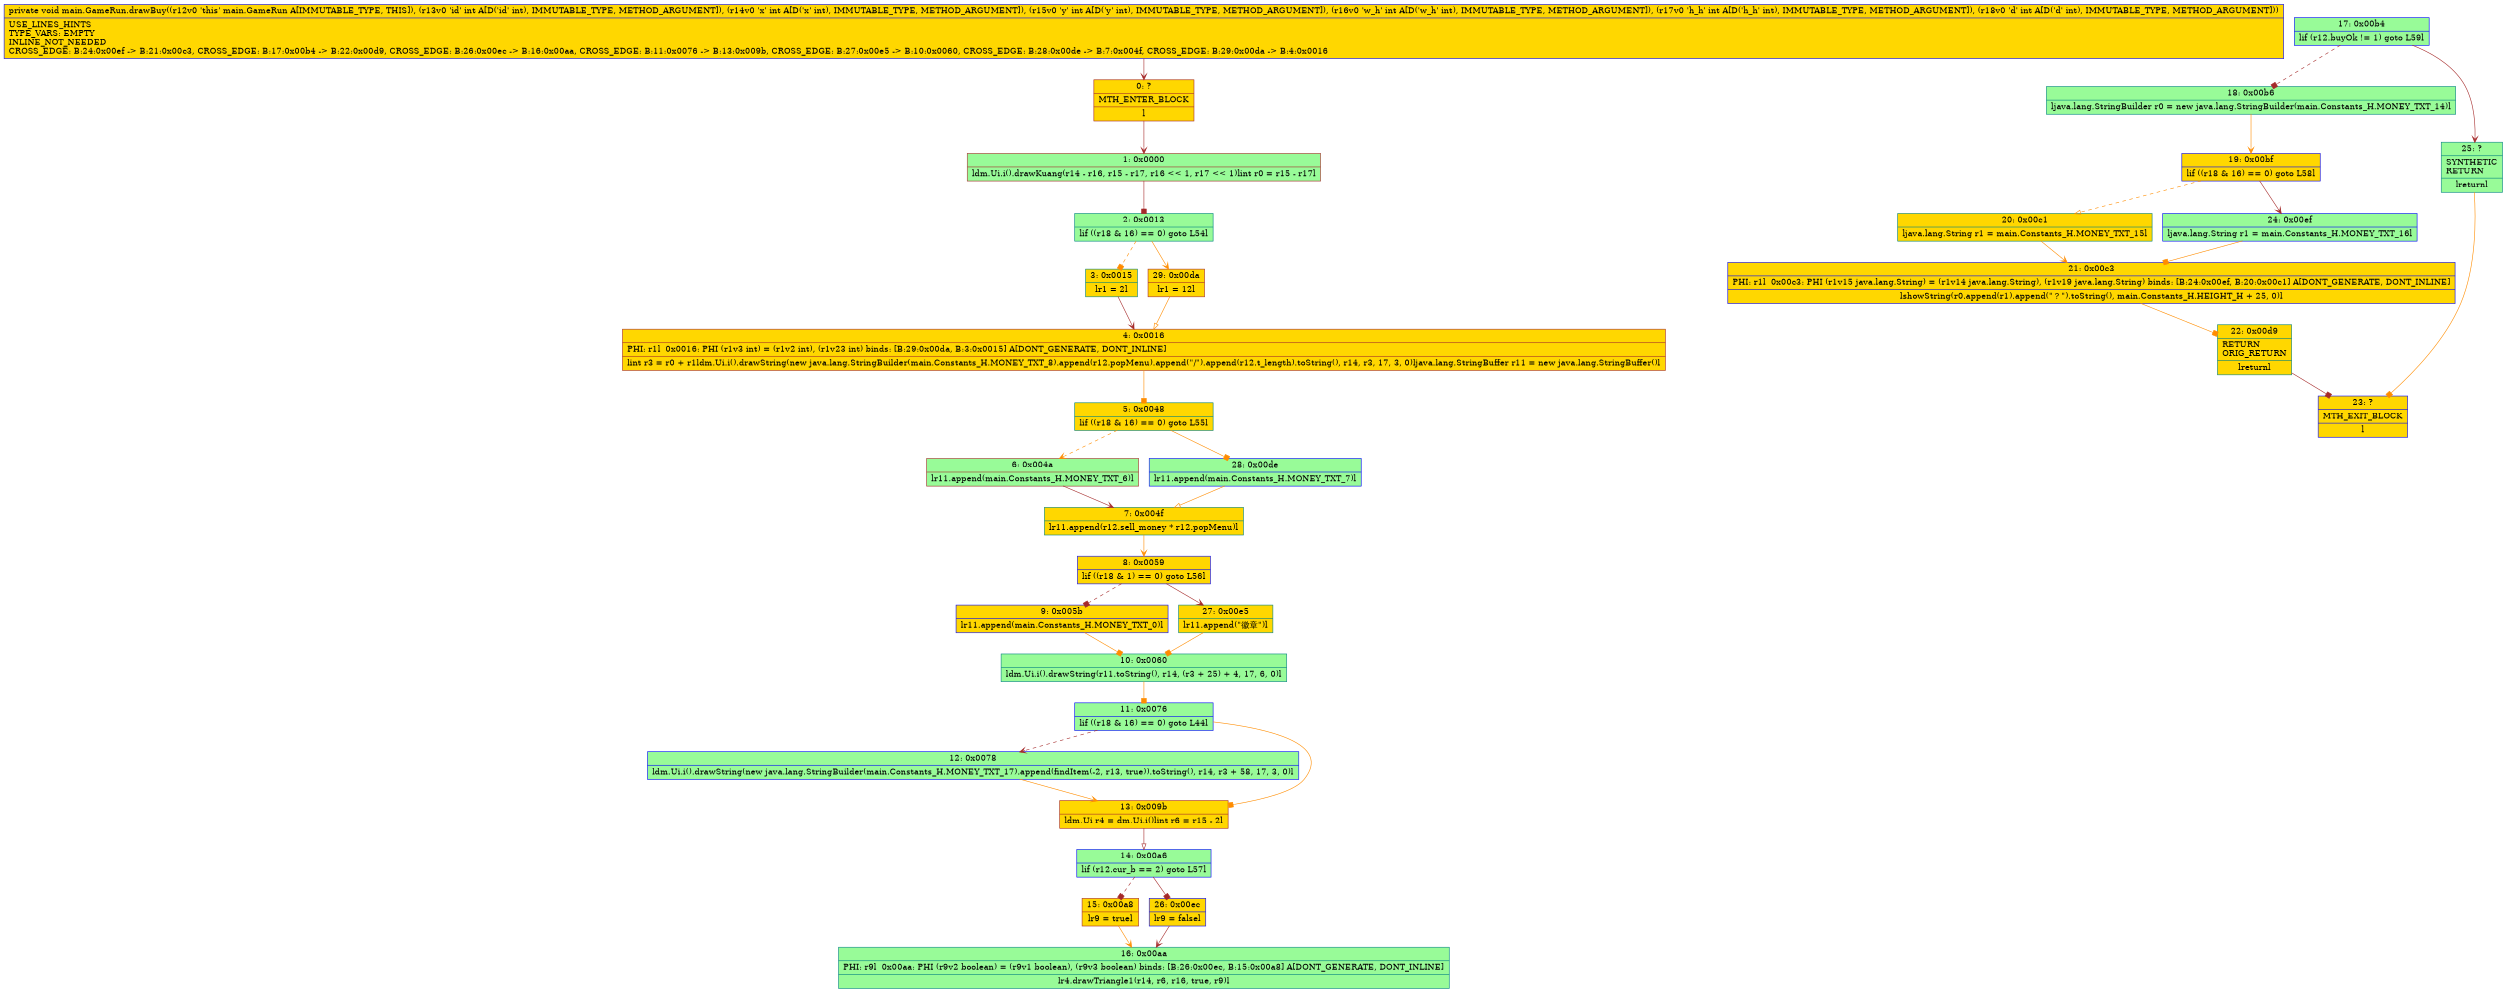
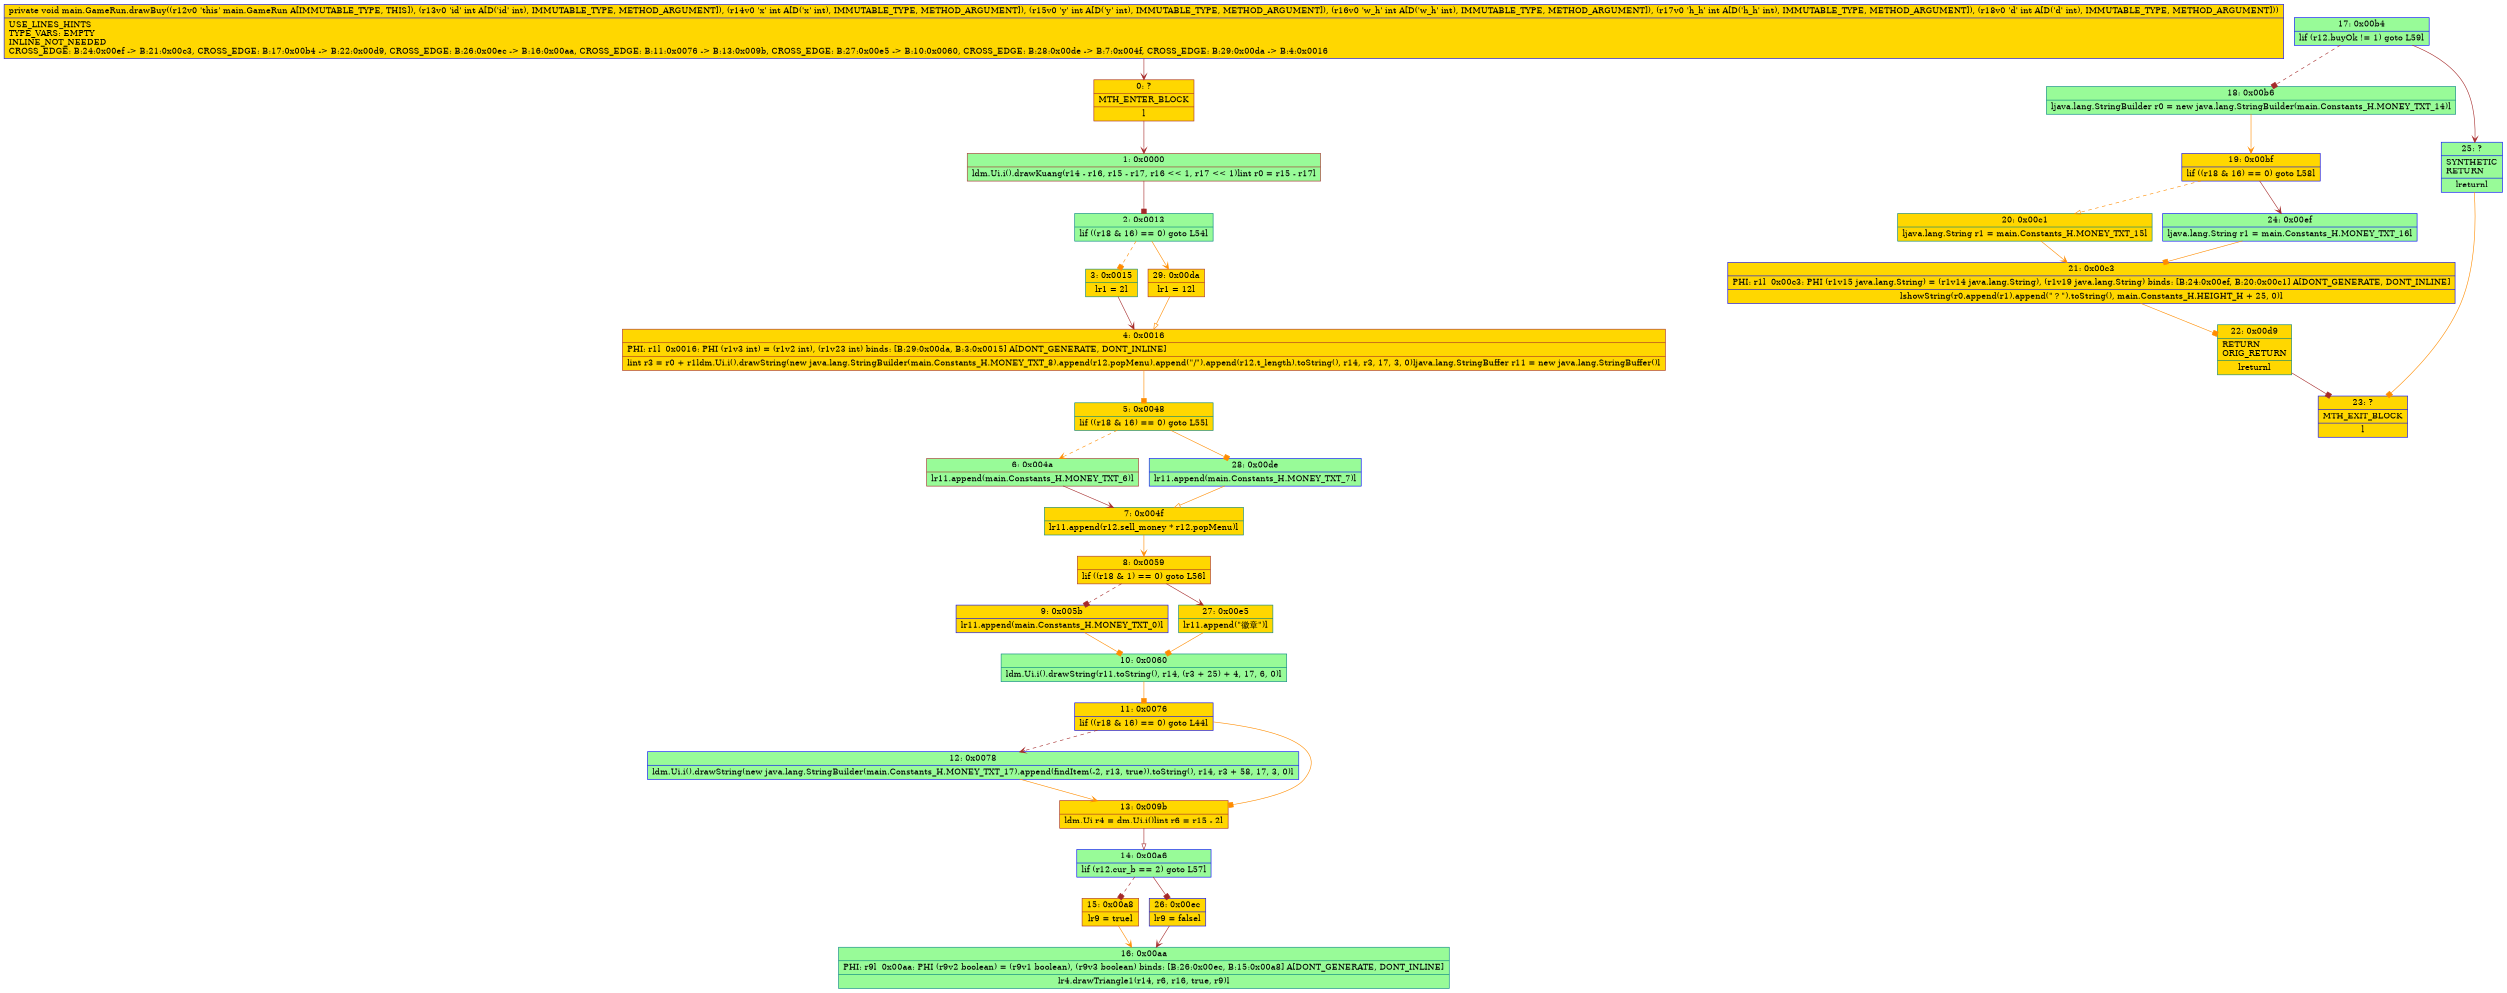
(2472, 167) -> (2472, 167)
(1144, 570) -> (1144, 570)
(1144, 717) -> (1144, 717)
